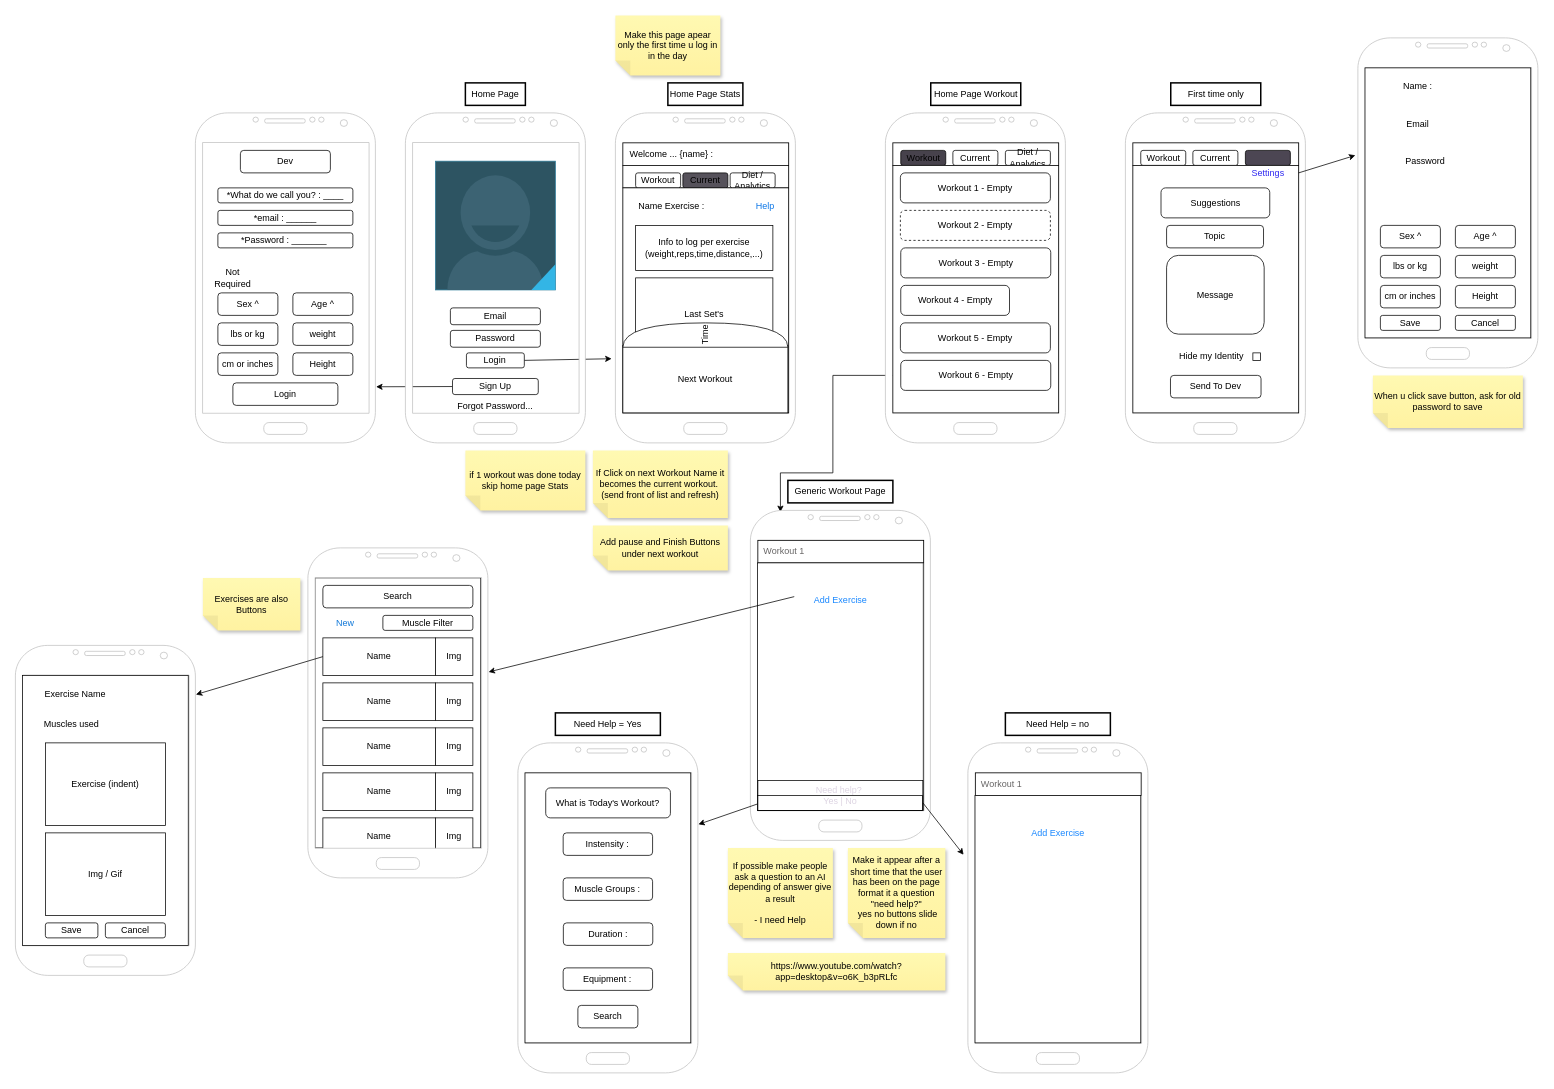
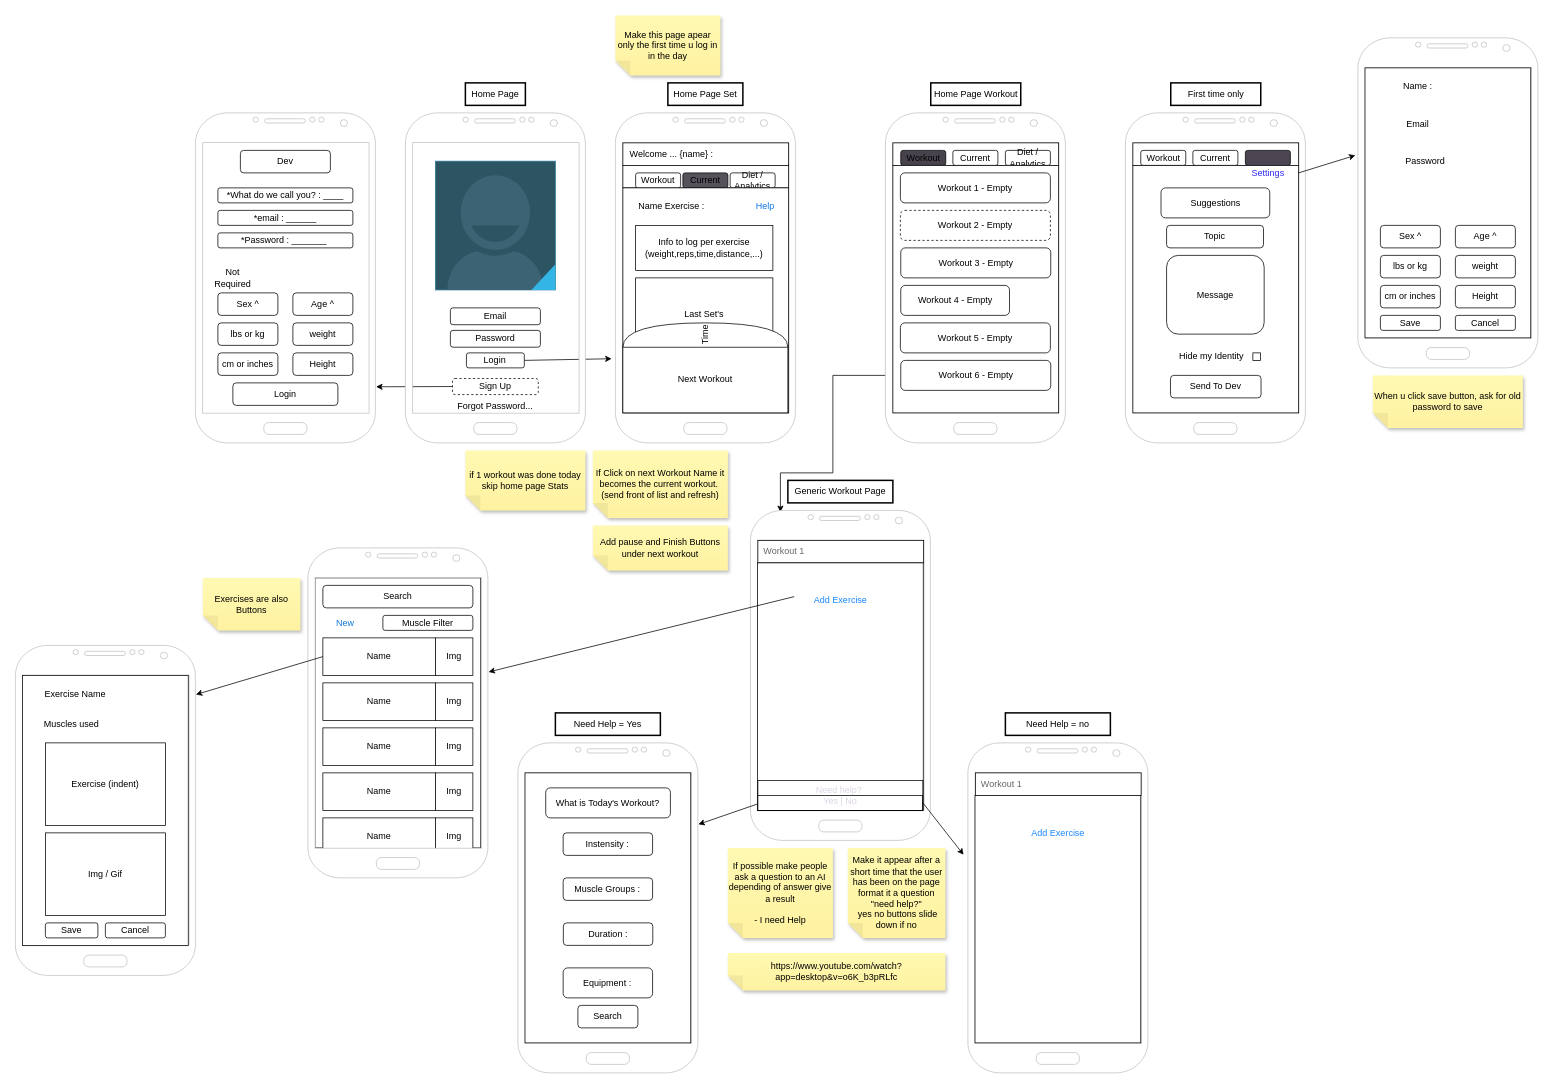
(705, 94) -> (705, 94)
(495, 387) -> (495, 387)
(608, 979) -> (608, 983)
